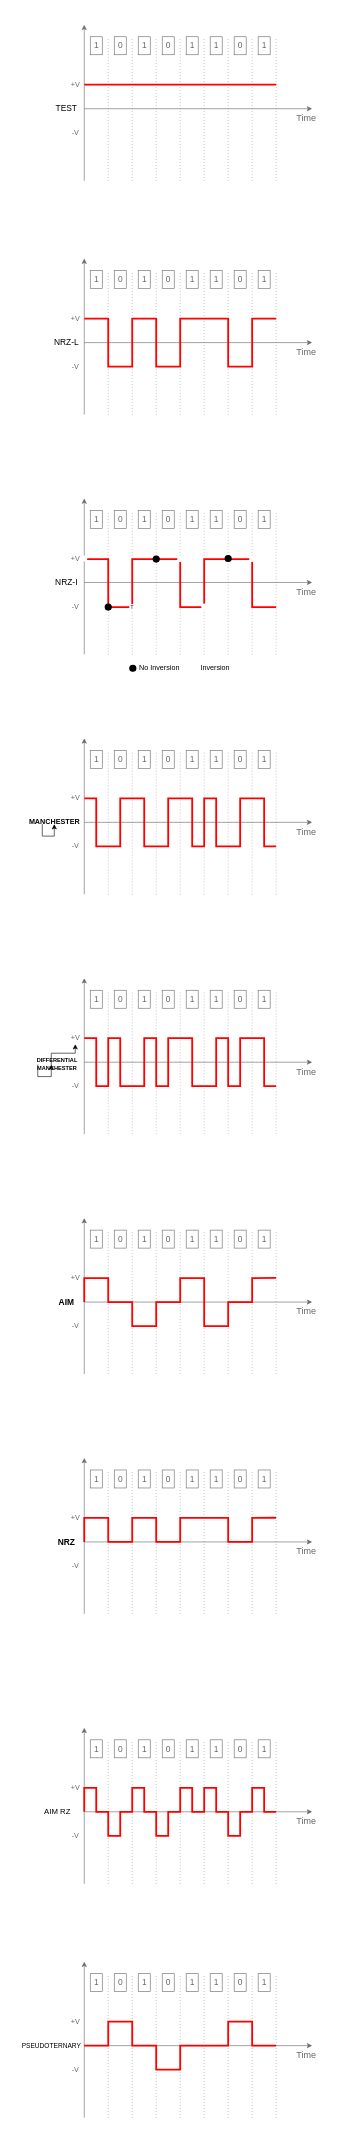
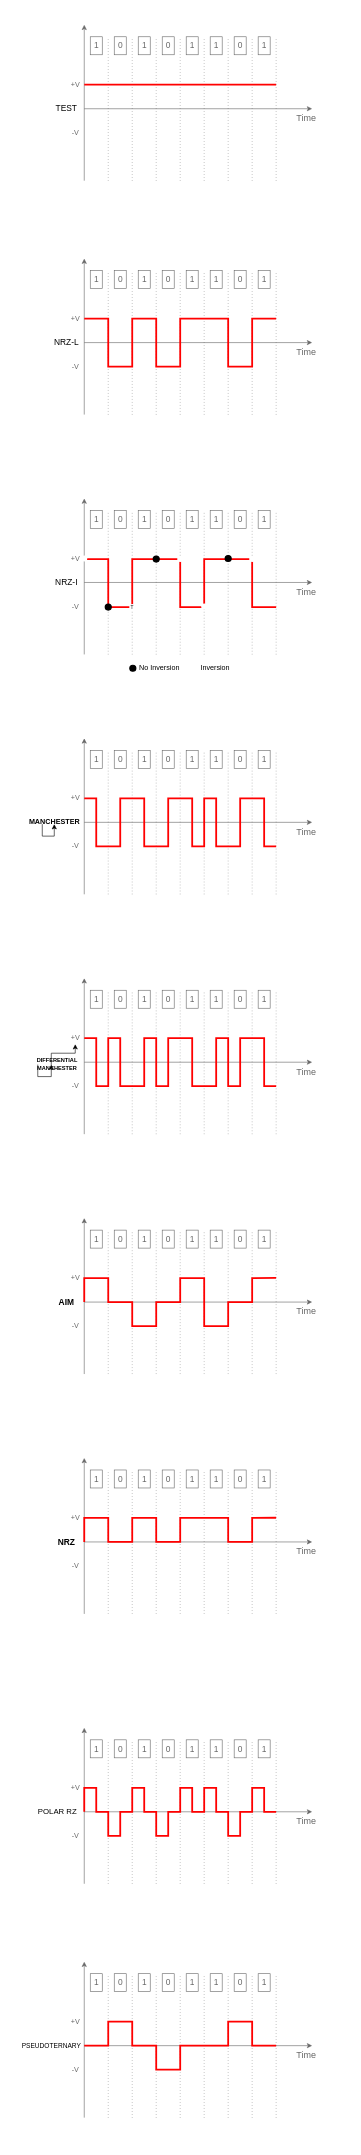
(58, 1812) -> (58, 1812)
